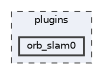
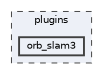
(52, 46) -> (52, 46)
